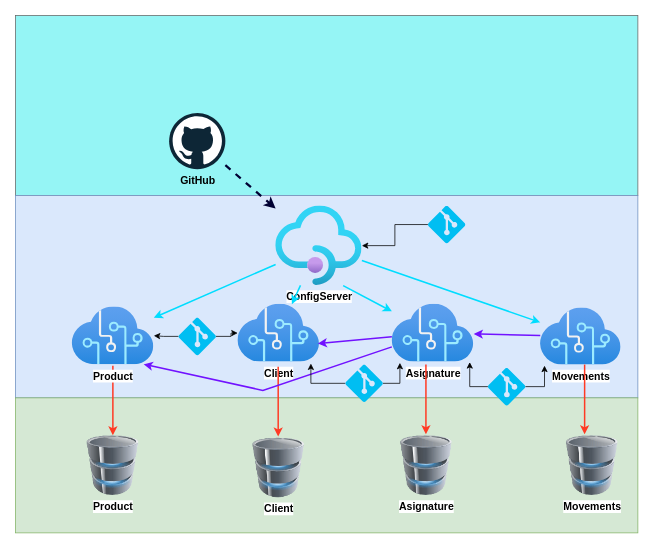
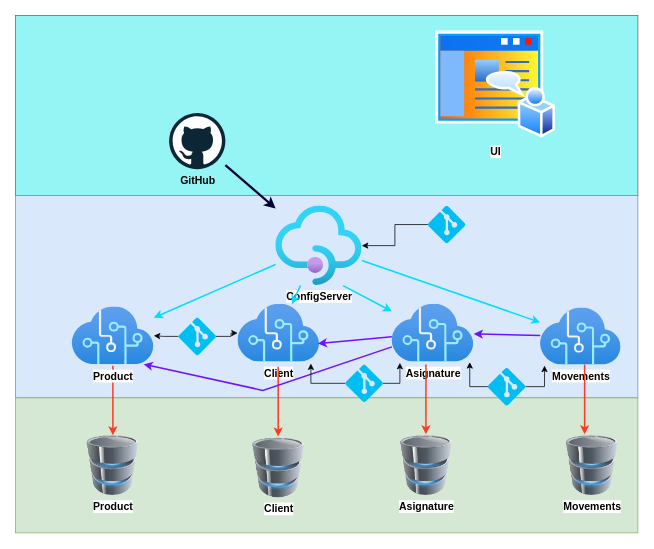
none -> (495, 84)
(247, 184) -> (247, 184)
